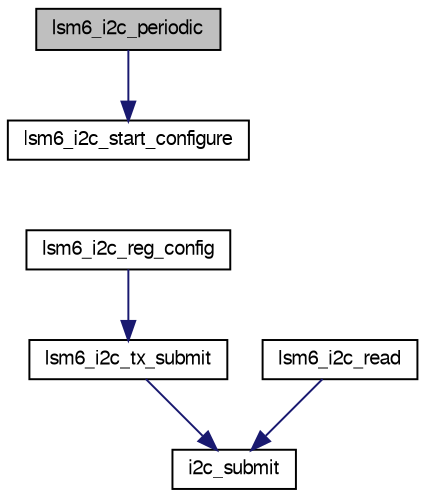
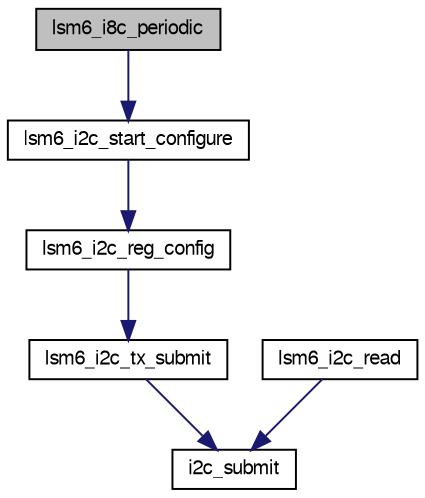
(128, 29) -> (128, 29)
none -> (128, 185)
